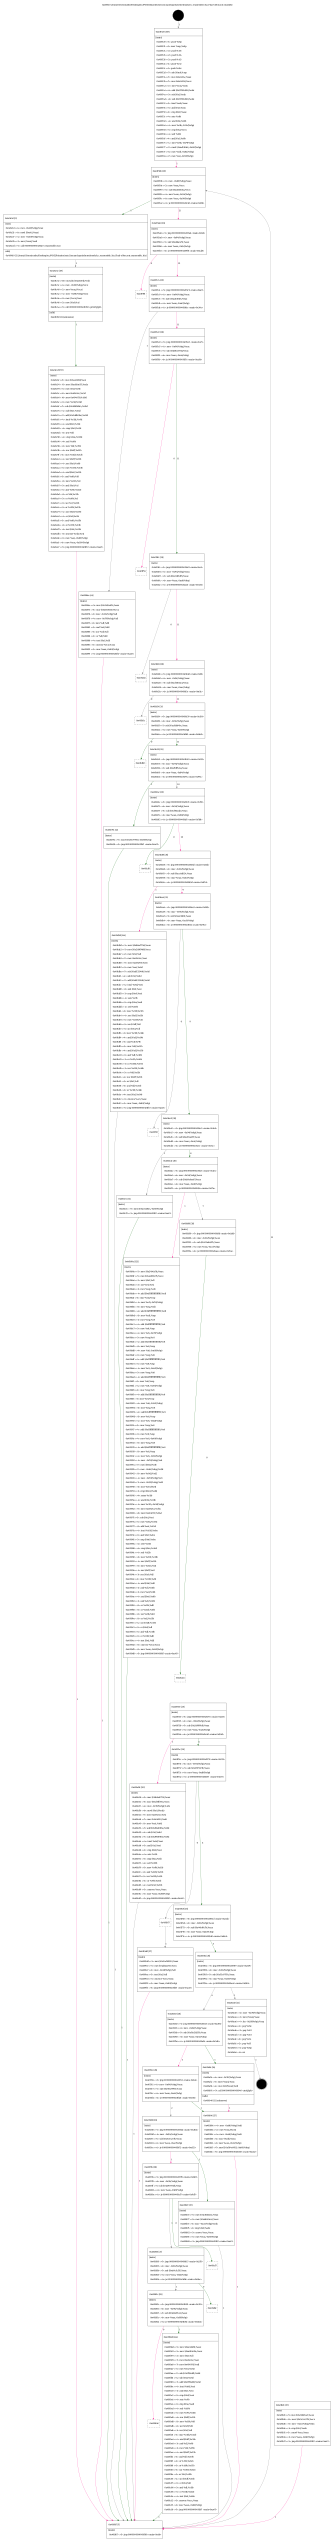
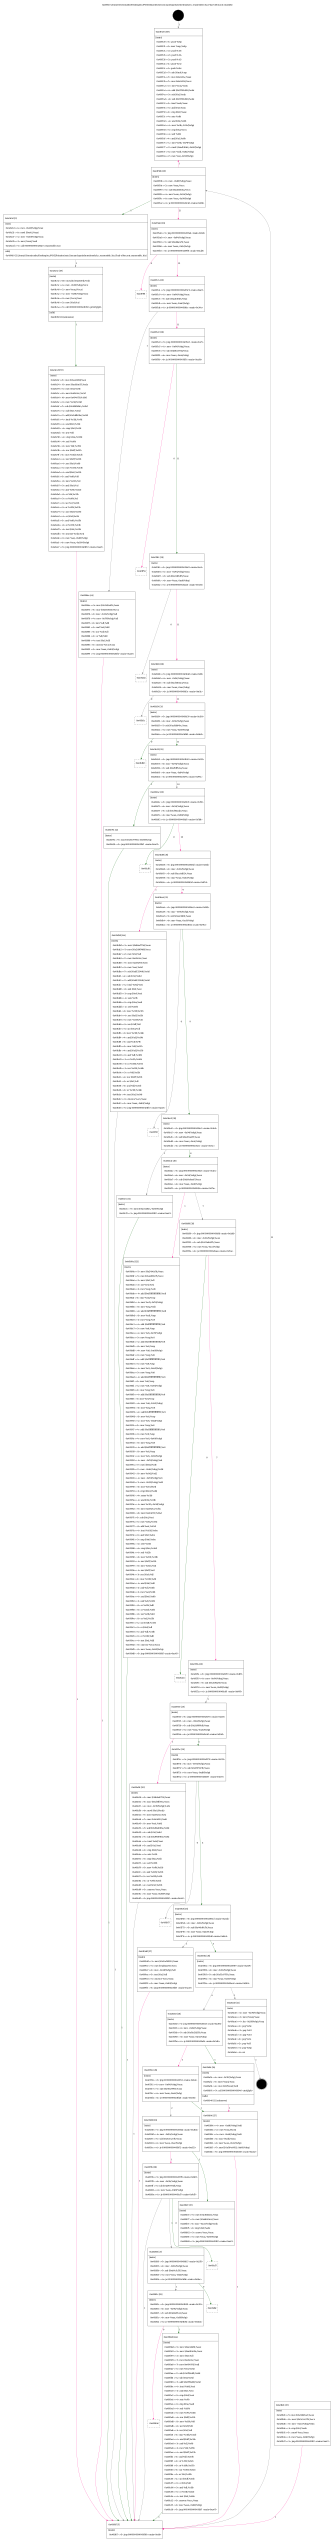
(176, 163) -> (178, 164)
none -> (216, 1678)
(165, 1936) -> (186, 1943)
(223, 2410) -> (144, 2358)
